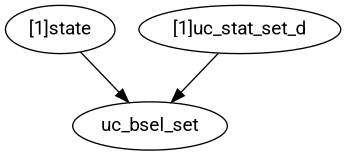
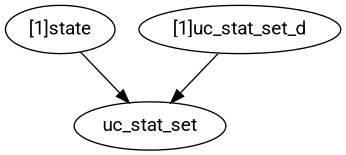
(150, 126) -> (150, 126)
